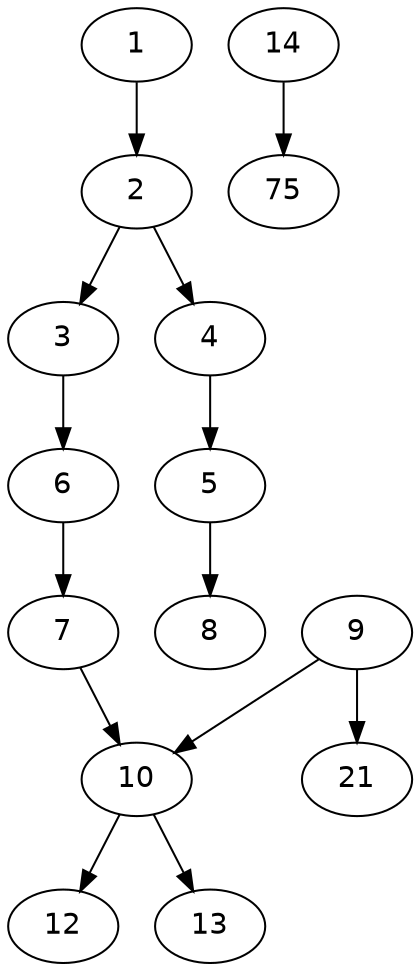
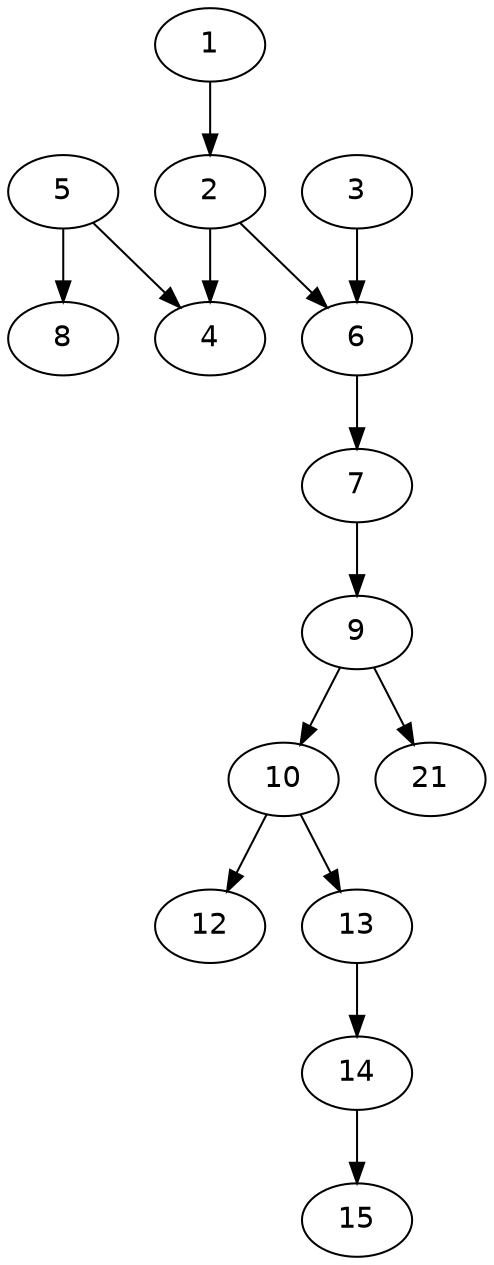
(284, 192) -> (357, 1220)
(105, 256) -> (276, 258)
(210, 402) -> (129, 258)
(95, 697) -> (357, 549)
none -> (357, 990)
